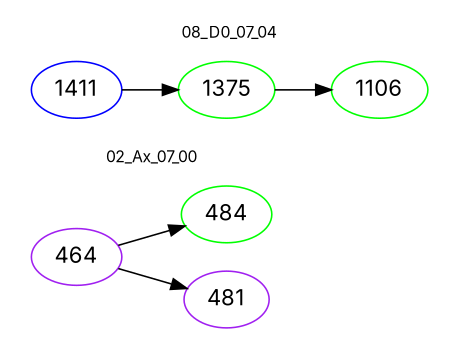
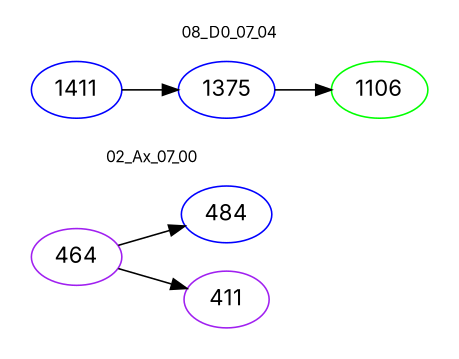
(227, 90) -> (227, 90)
(227, 214) -> (227, 214)
(227, 300) -> (227, 300)
